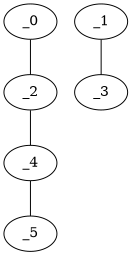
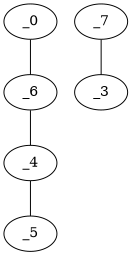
(101, 22) -> (101, 22)
(30, 92) -> (30, 92)
